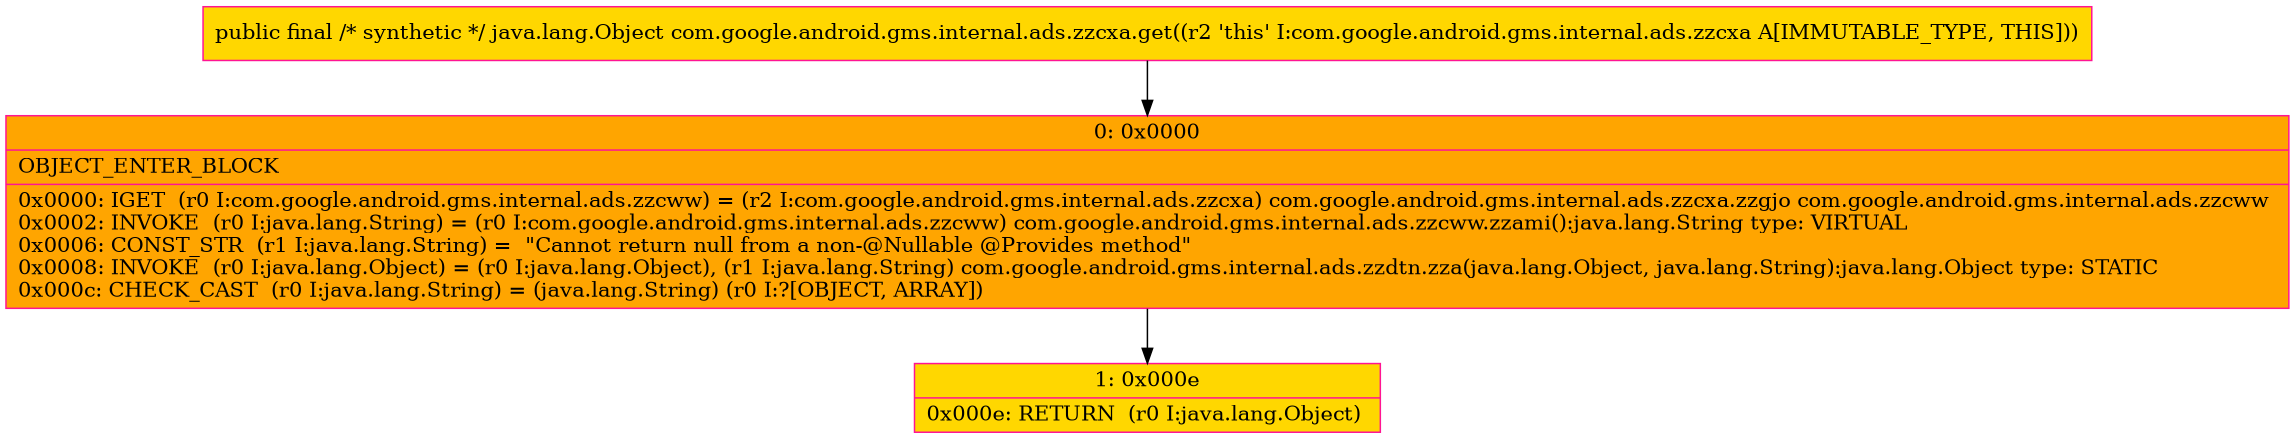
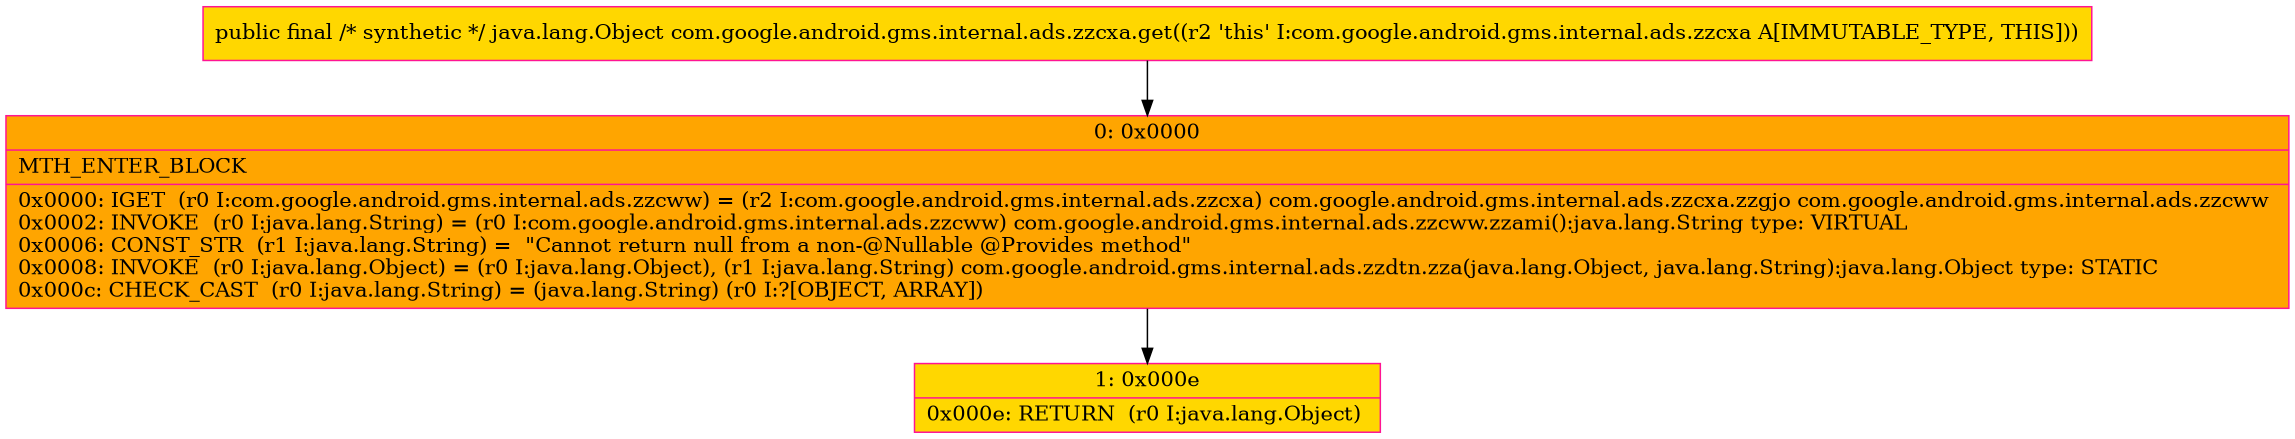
(149, 166) -> (133, 166)
